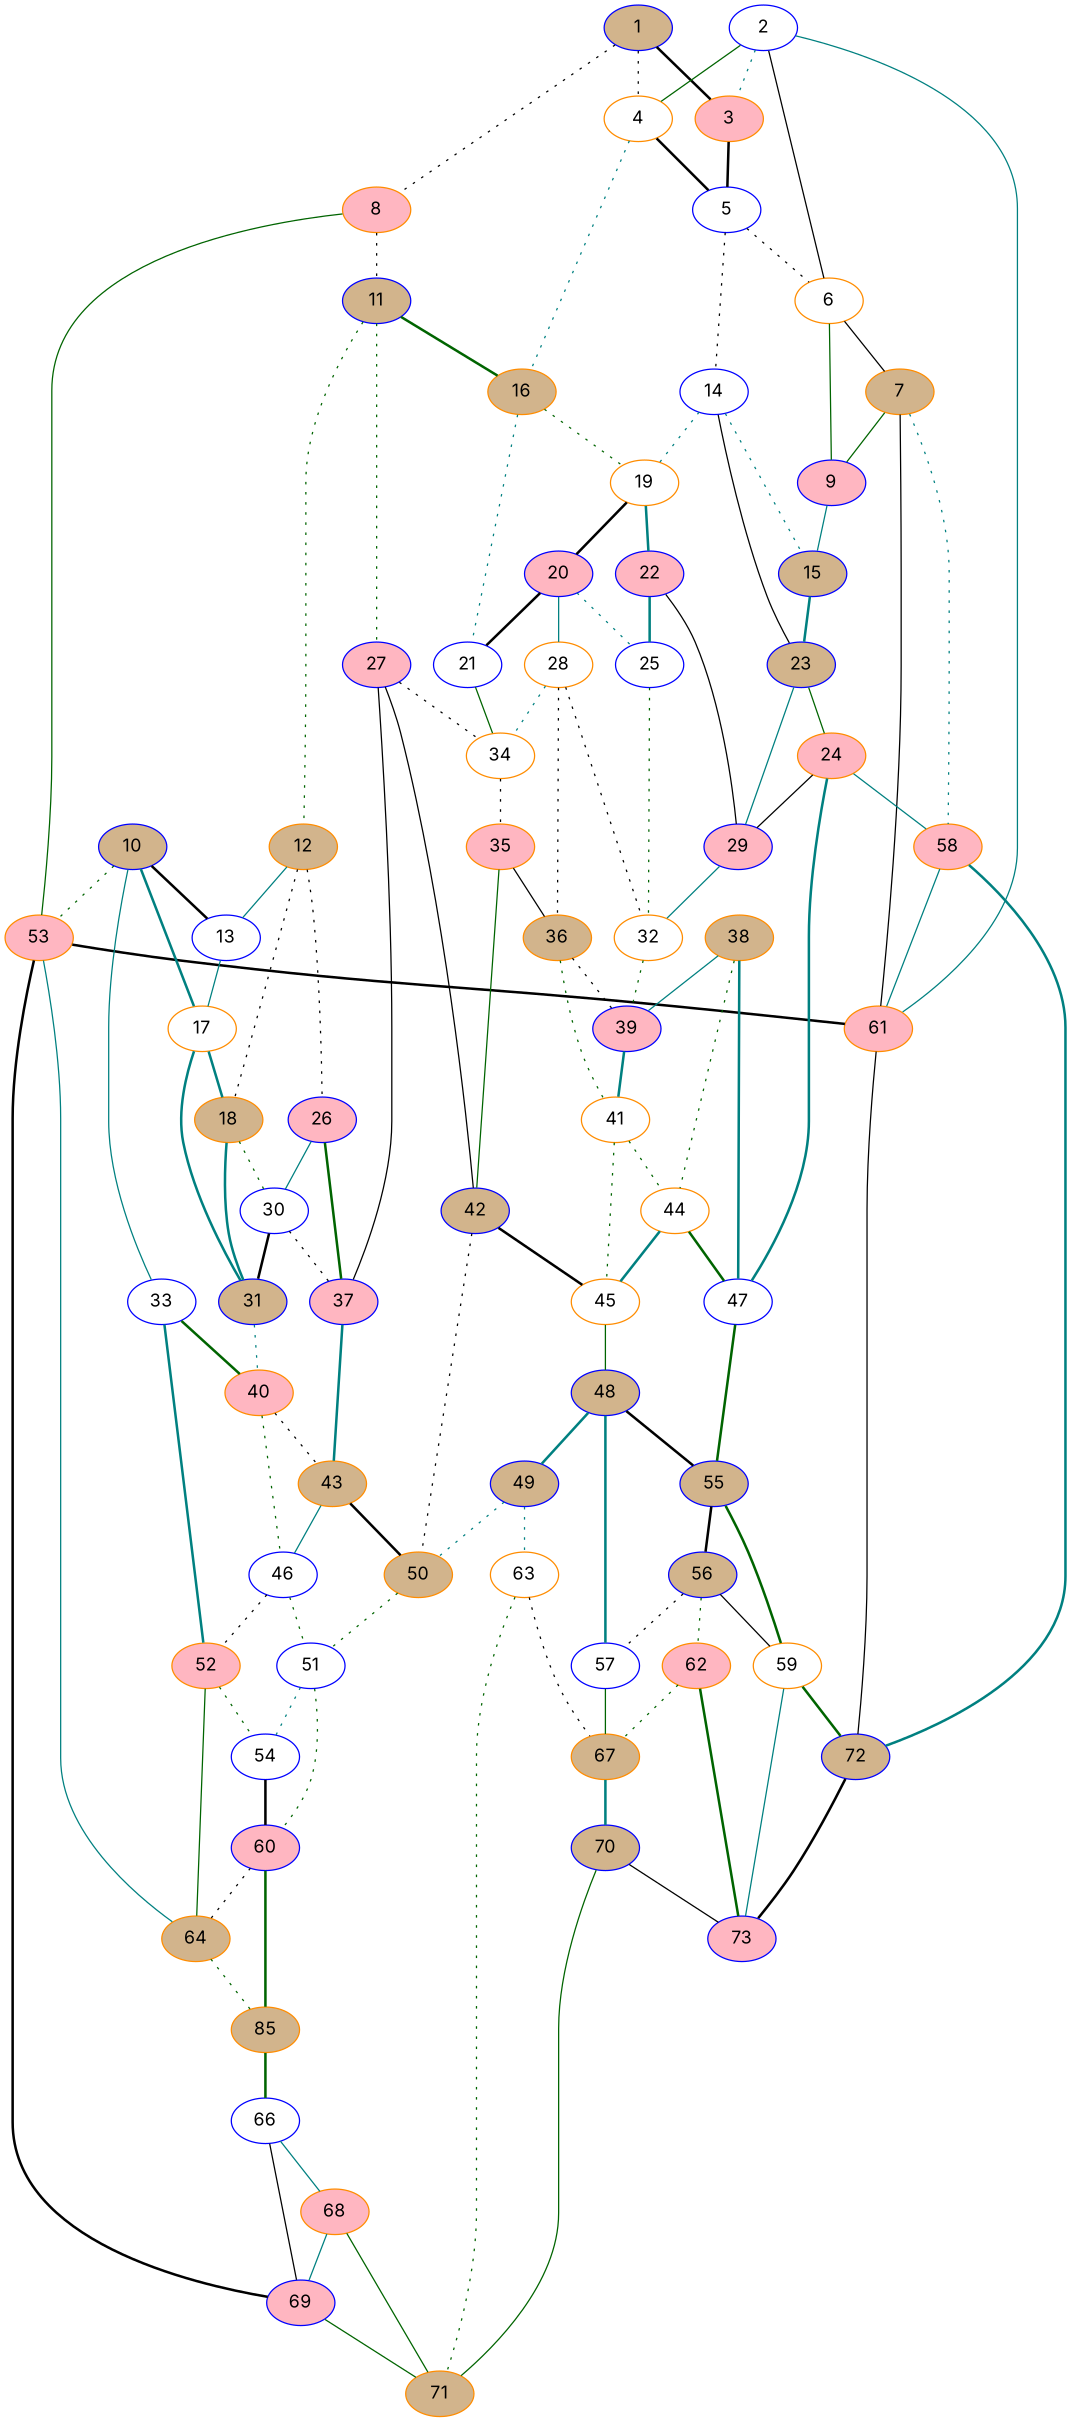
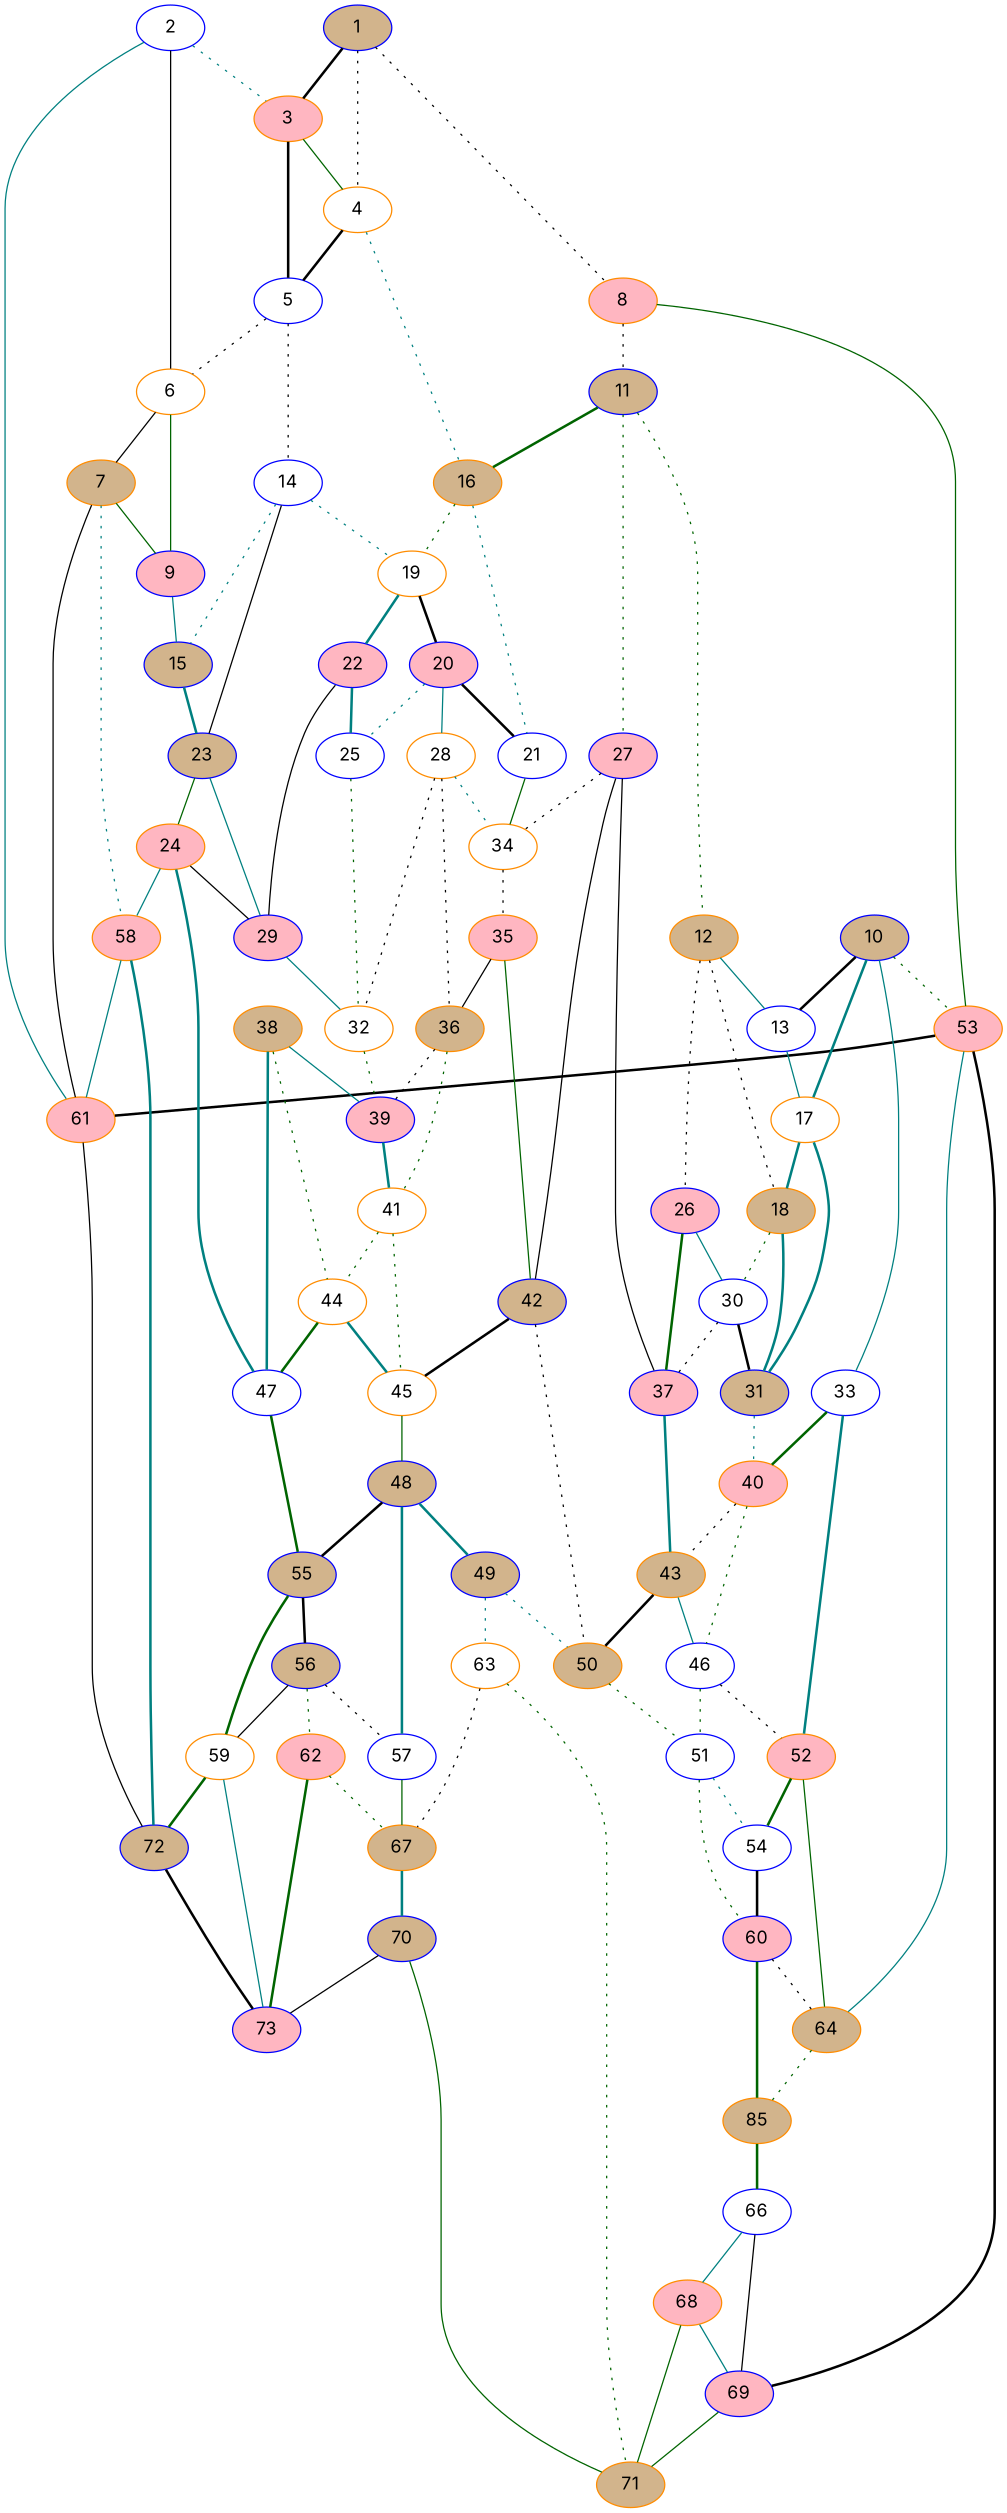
(701, 73) -> (323, 164)
(236, 1711) -> (779, 1802)
